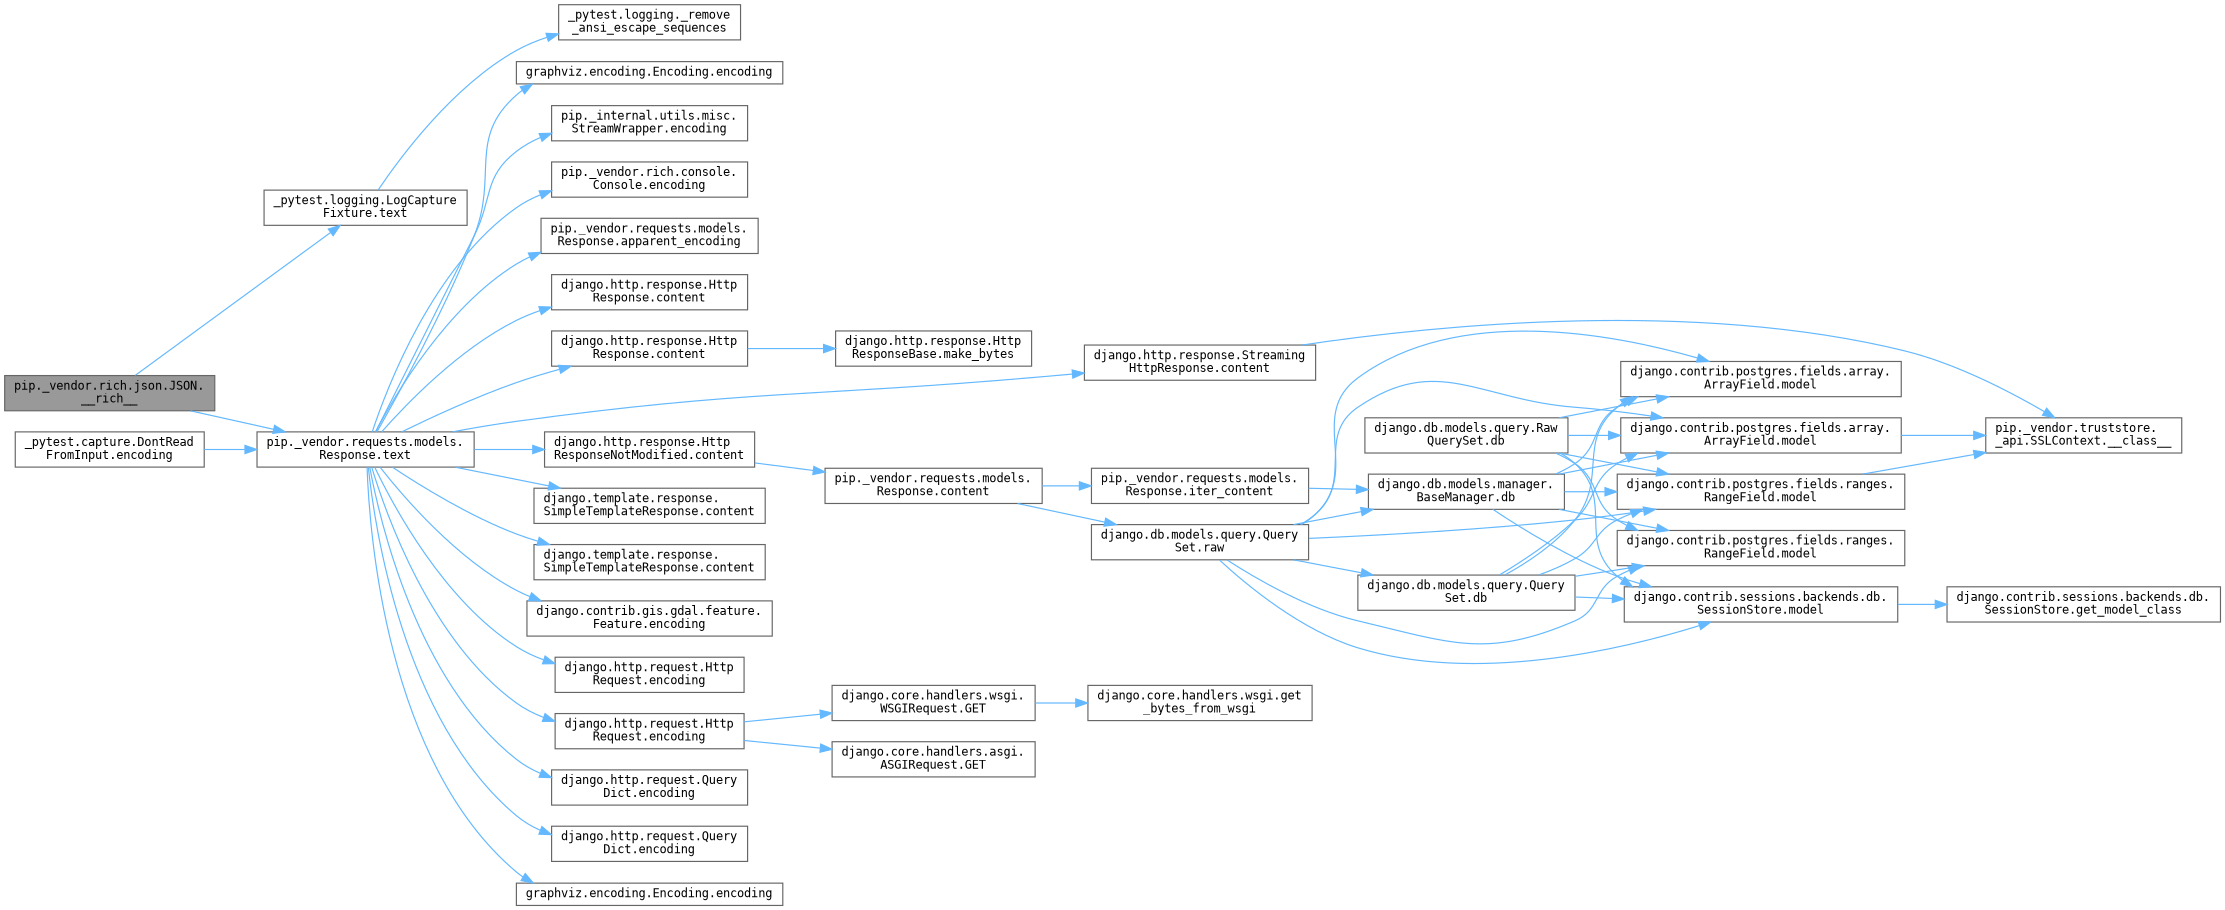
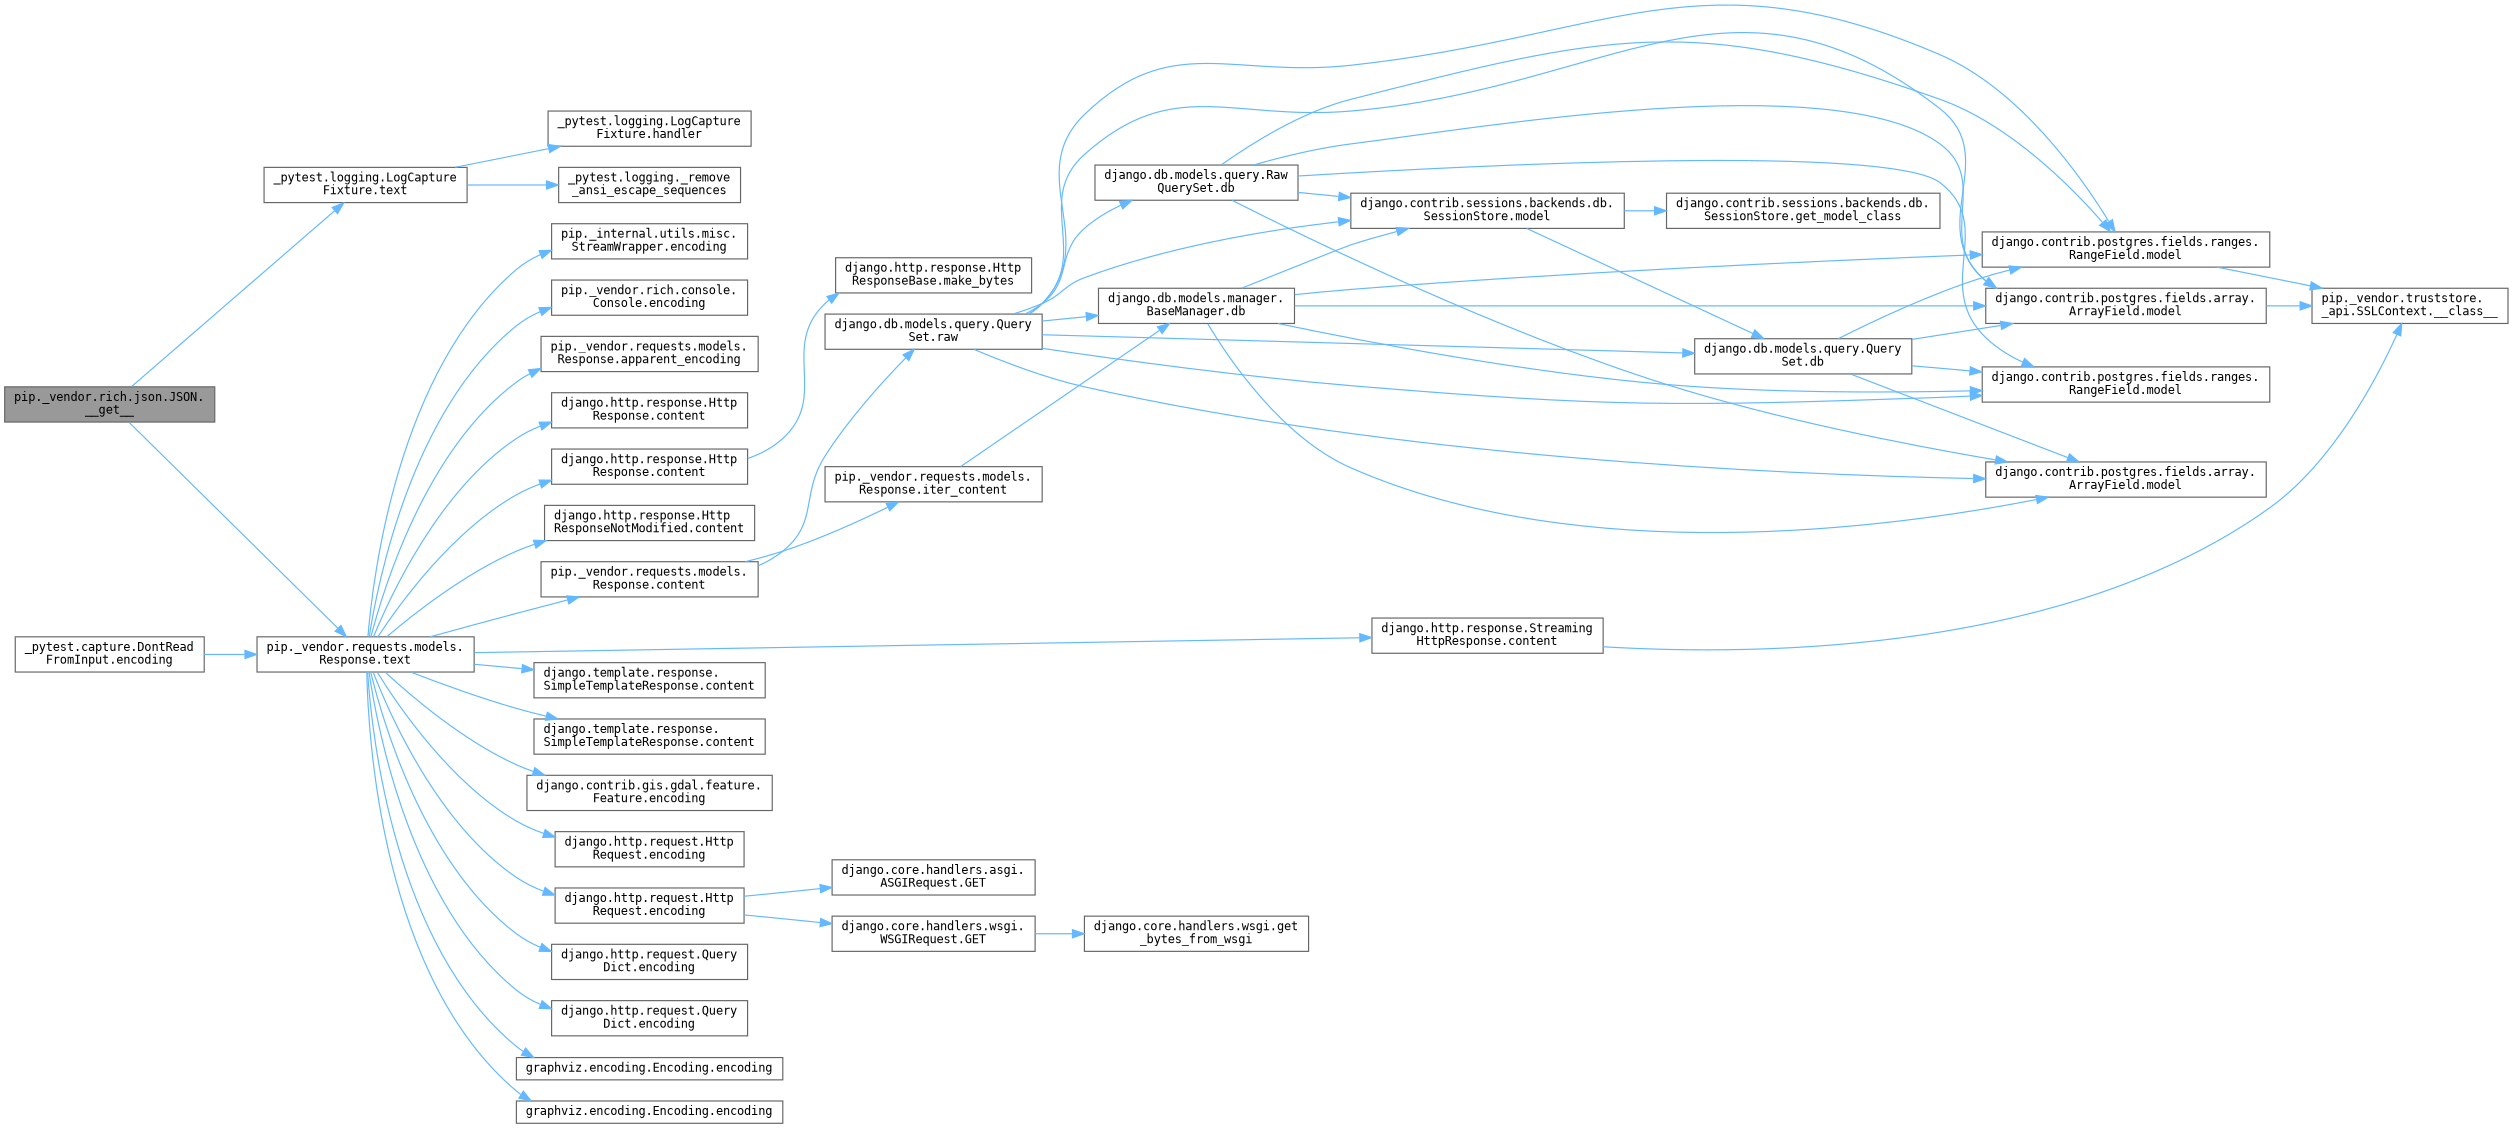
none -> (650, 129)
none -> (1074, 242)
(110, 393) -> (110, 404)
(784, 467) -> (499, 618)
(1589, 598) -> (1640, 281)
